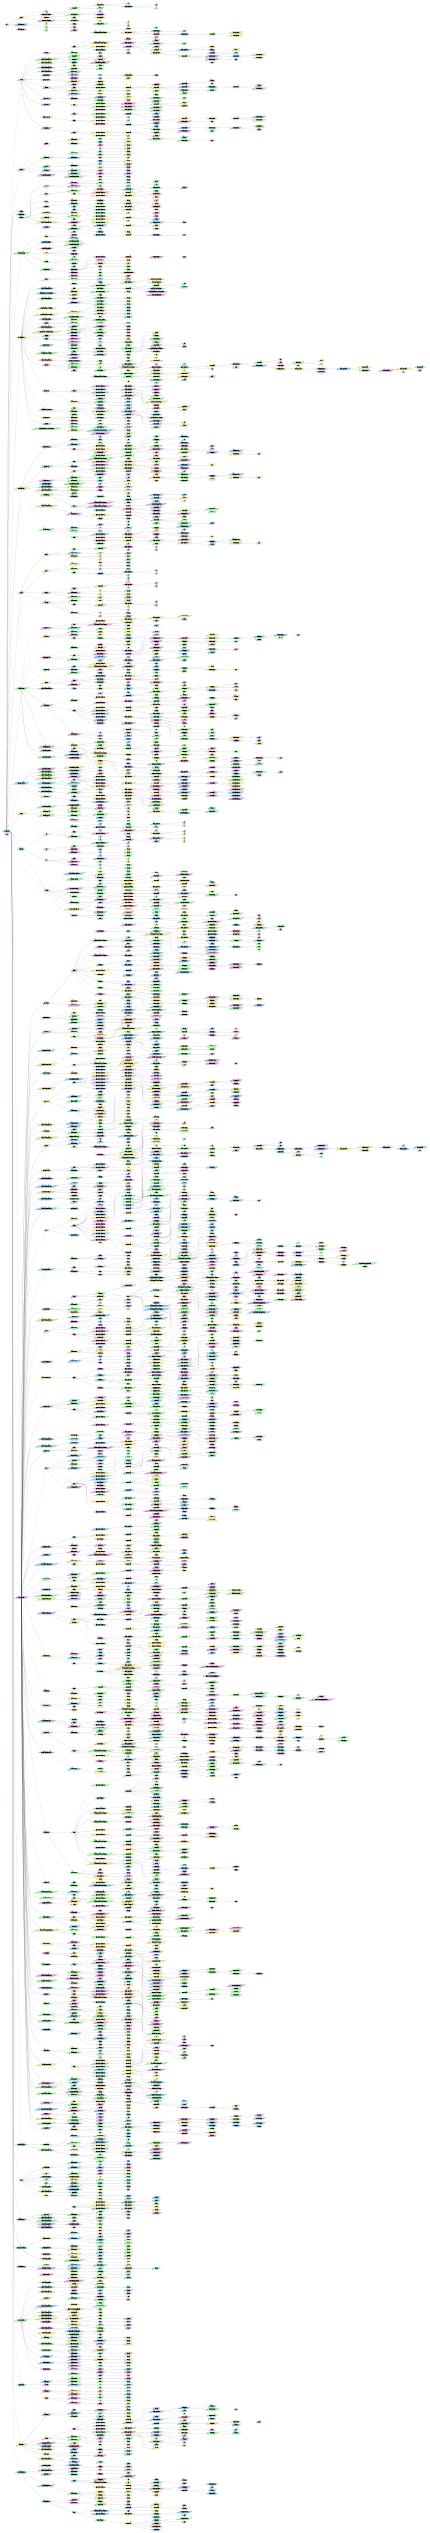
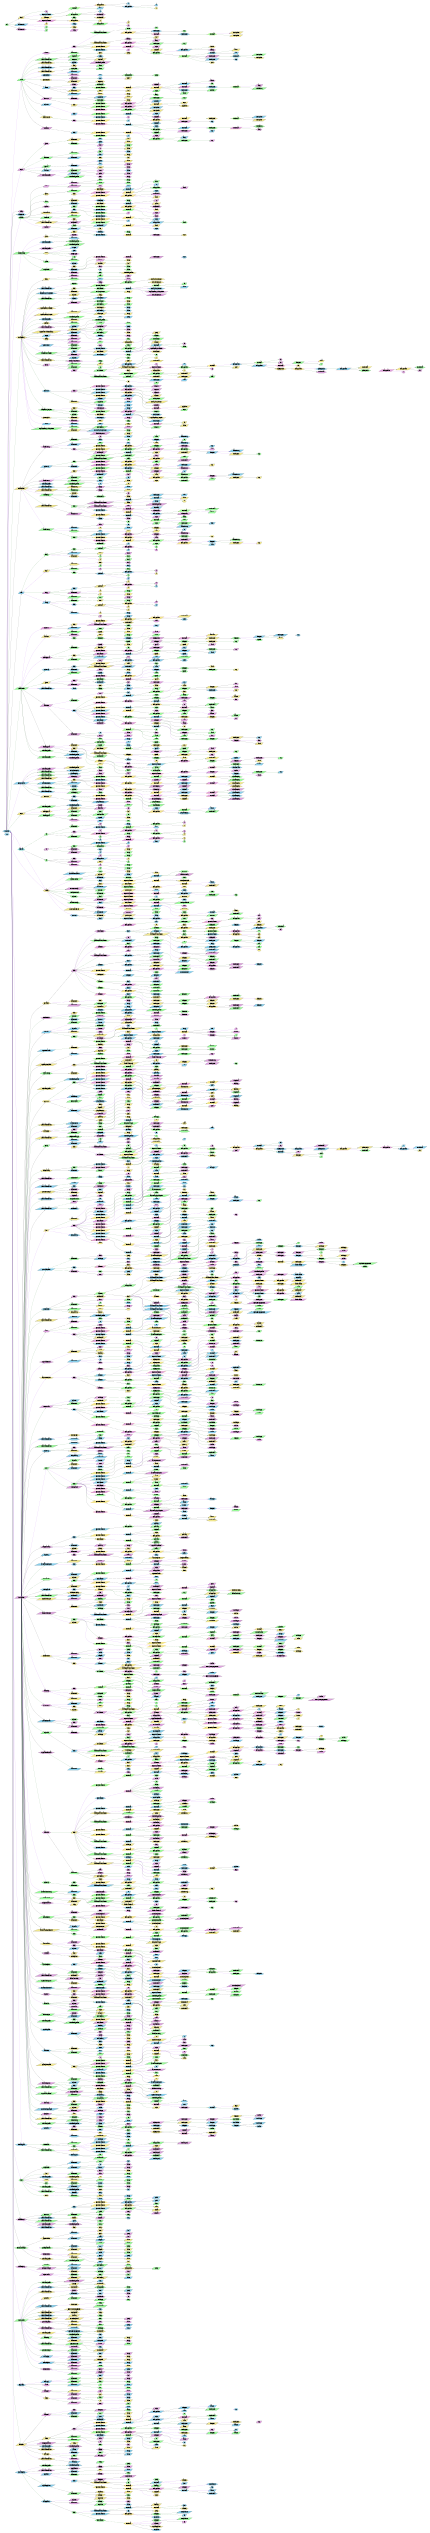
(46, 424) -> (46, 424)
(100, 434) -> (100, 434)
